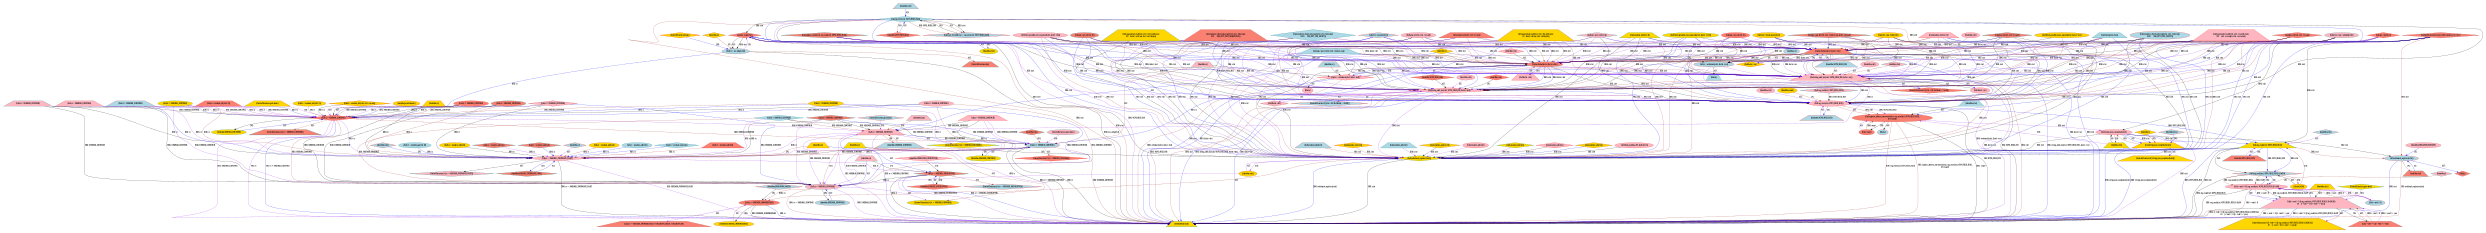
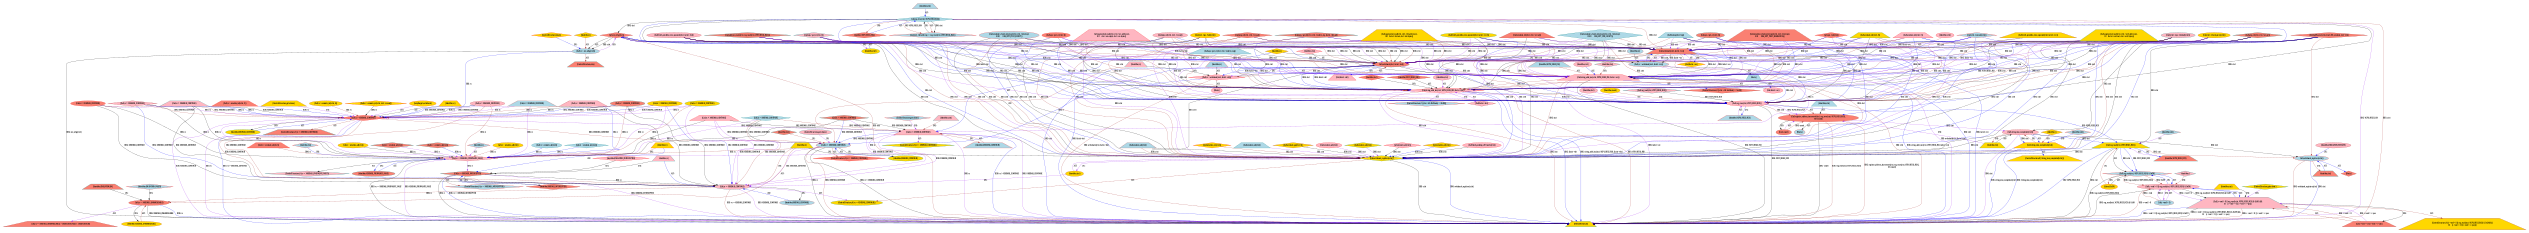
(2062, 35) -> (2038, 35)
(415, 145) -> none
(527, 174) -> (374, 174)
none -> (103, 187)
(782, 193) -> (429, 193)
